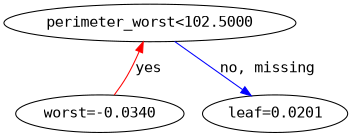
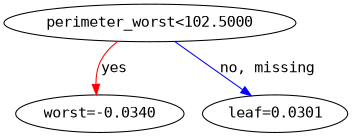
(128, 74) -> (101, 60)
(275, 114) -> (275, 114)
